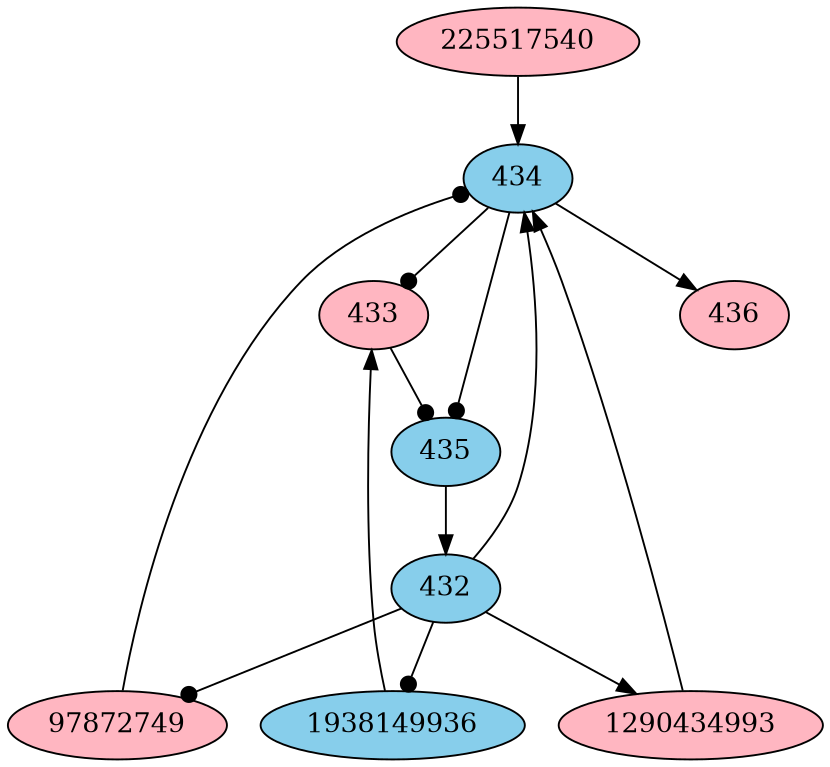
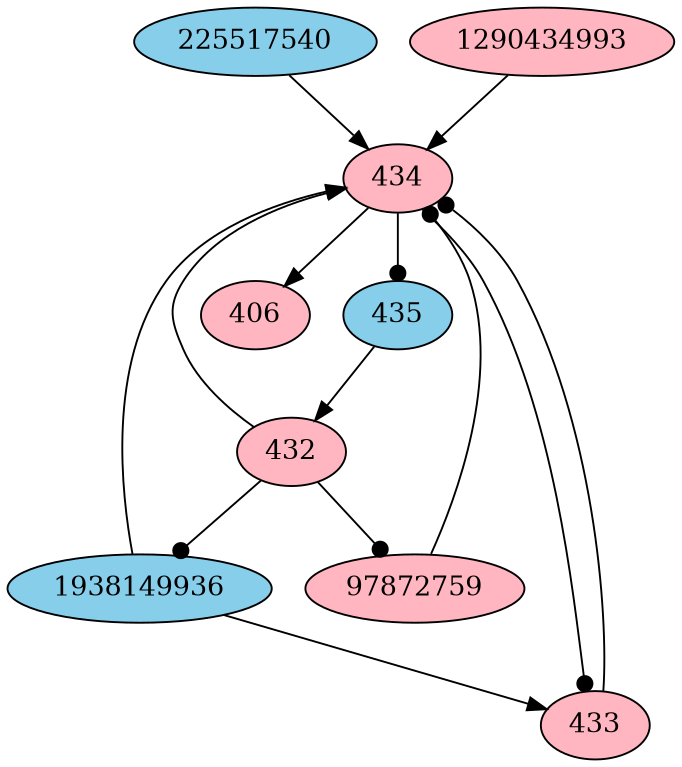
(518, 42) -> (255, 42)
(518, 178) -> (398, 178)
(734, 315) -> (255, 315)
none -> (144, 323)
(406, 377) -> (575, 434)
(446, 589) -> (292, 452)
(553, 648) -> none
(117, 725) -> (415, 589)
